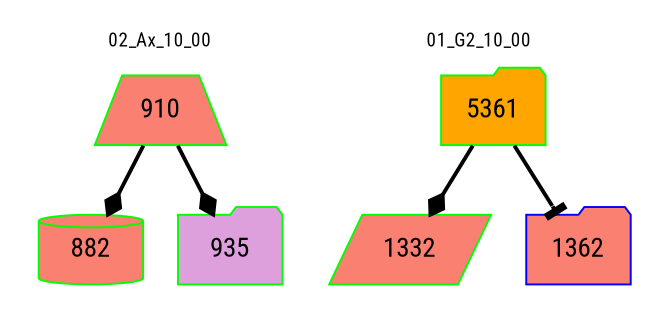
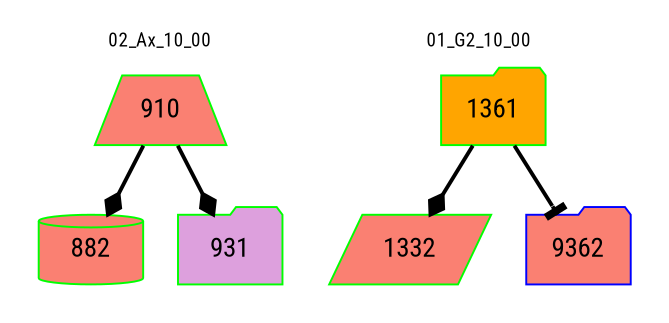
(493, 110) -> (493, 110)
(230, 250) -> (230, 250)
(578, 250) -> (578, 250)
